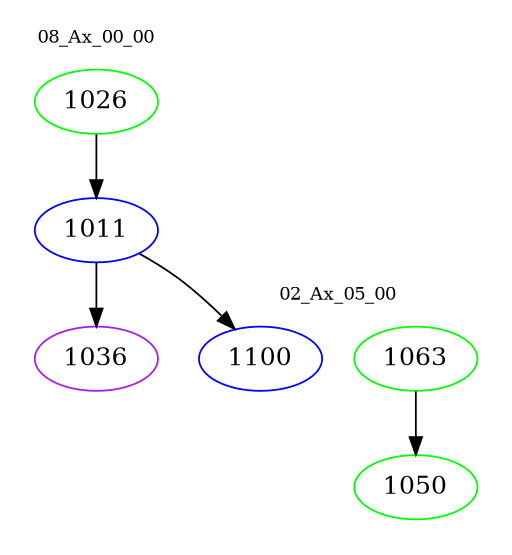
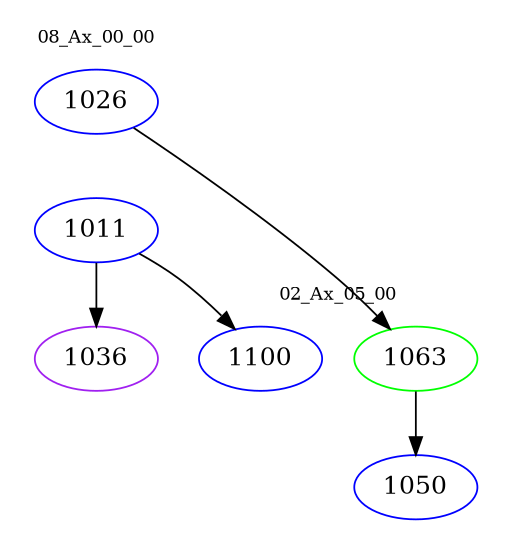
(96, 102) -> (96, 102)
(96, 157) -> (260, 217)
(416, 487) -> (416, 487)
